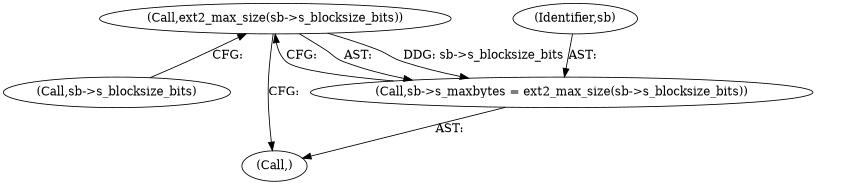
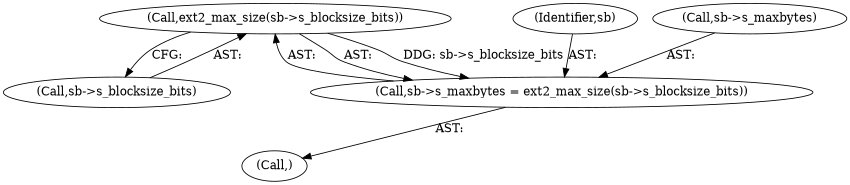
none -> (750, 19)
(230, 55) -> (230, 55)
(304, 55) -> (304, 55)
(268, 88) -> (157, 46)
